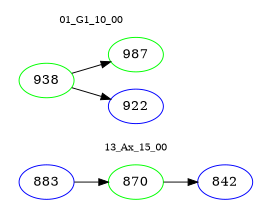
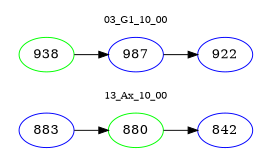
(91, 21) -> (136, 21)
(136, 55) -> (136, 55)
(87, 92) -> (176, 55)
(136, 148) -> (136, 96)
(136, 182) -> (136, 130)
